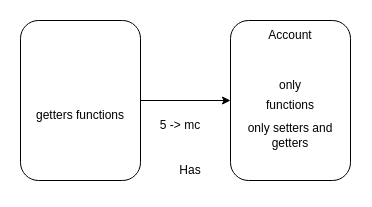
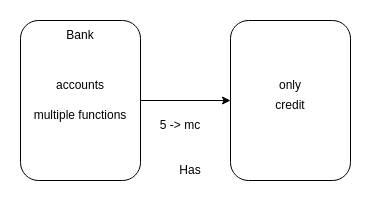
none -> (81, 36)
(291, 36) -> none
none -> (81, 86)
(291, 106) -> (291, 106)
(81, 116) -> (81, 116)
(291, 136) -> none
